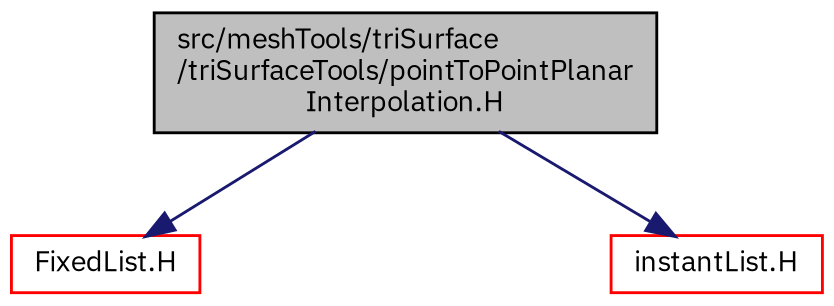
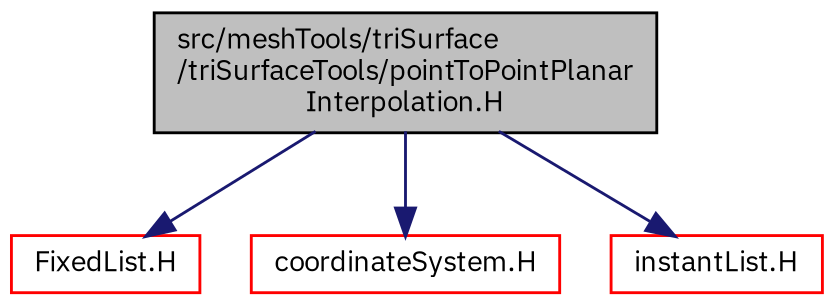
none -> (405, 264)
